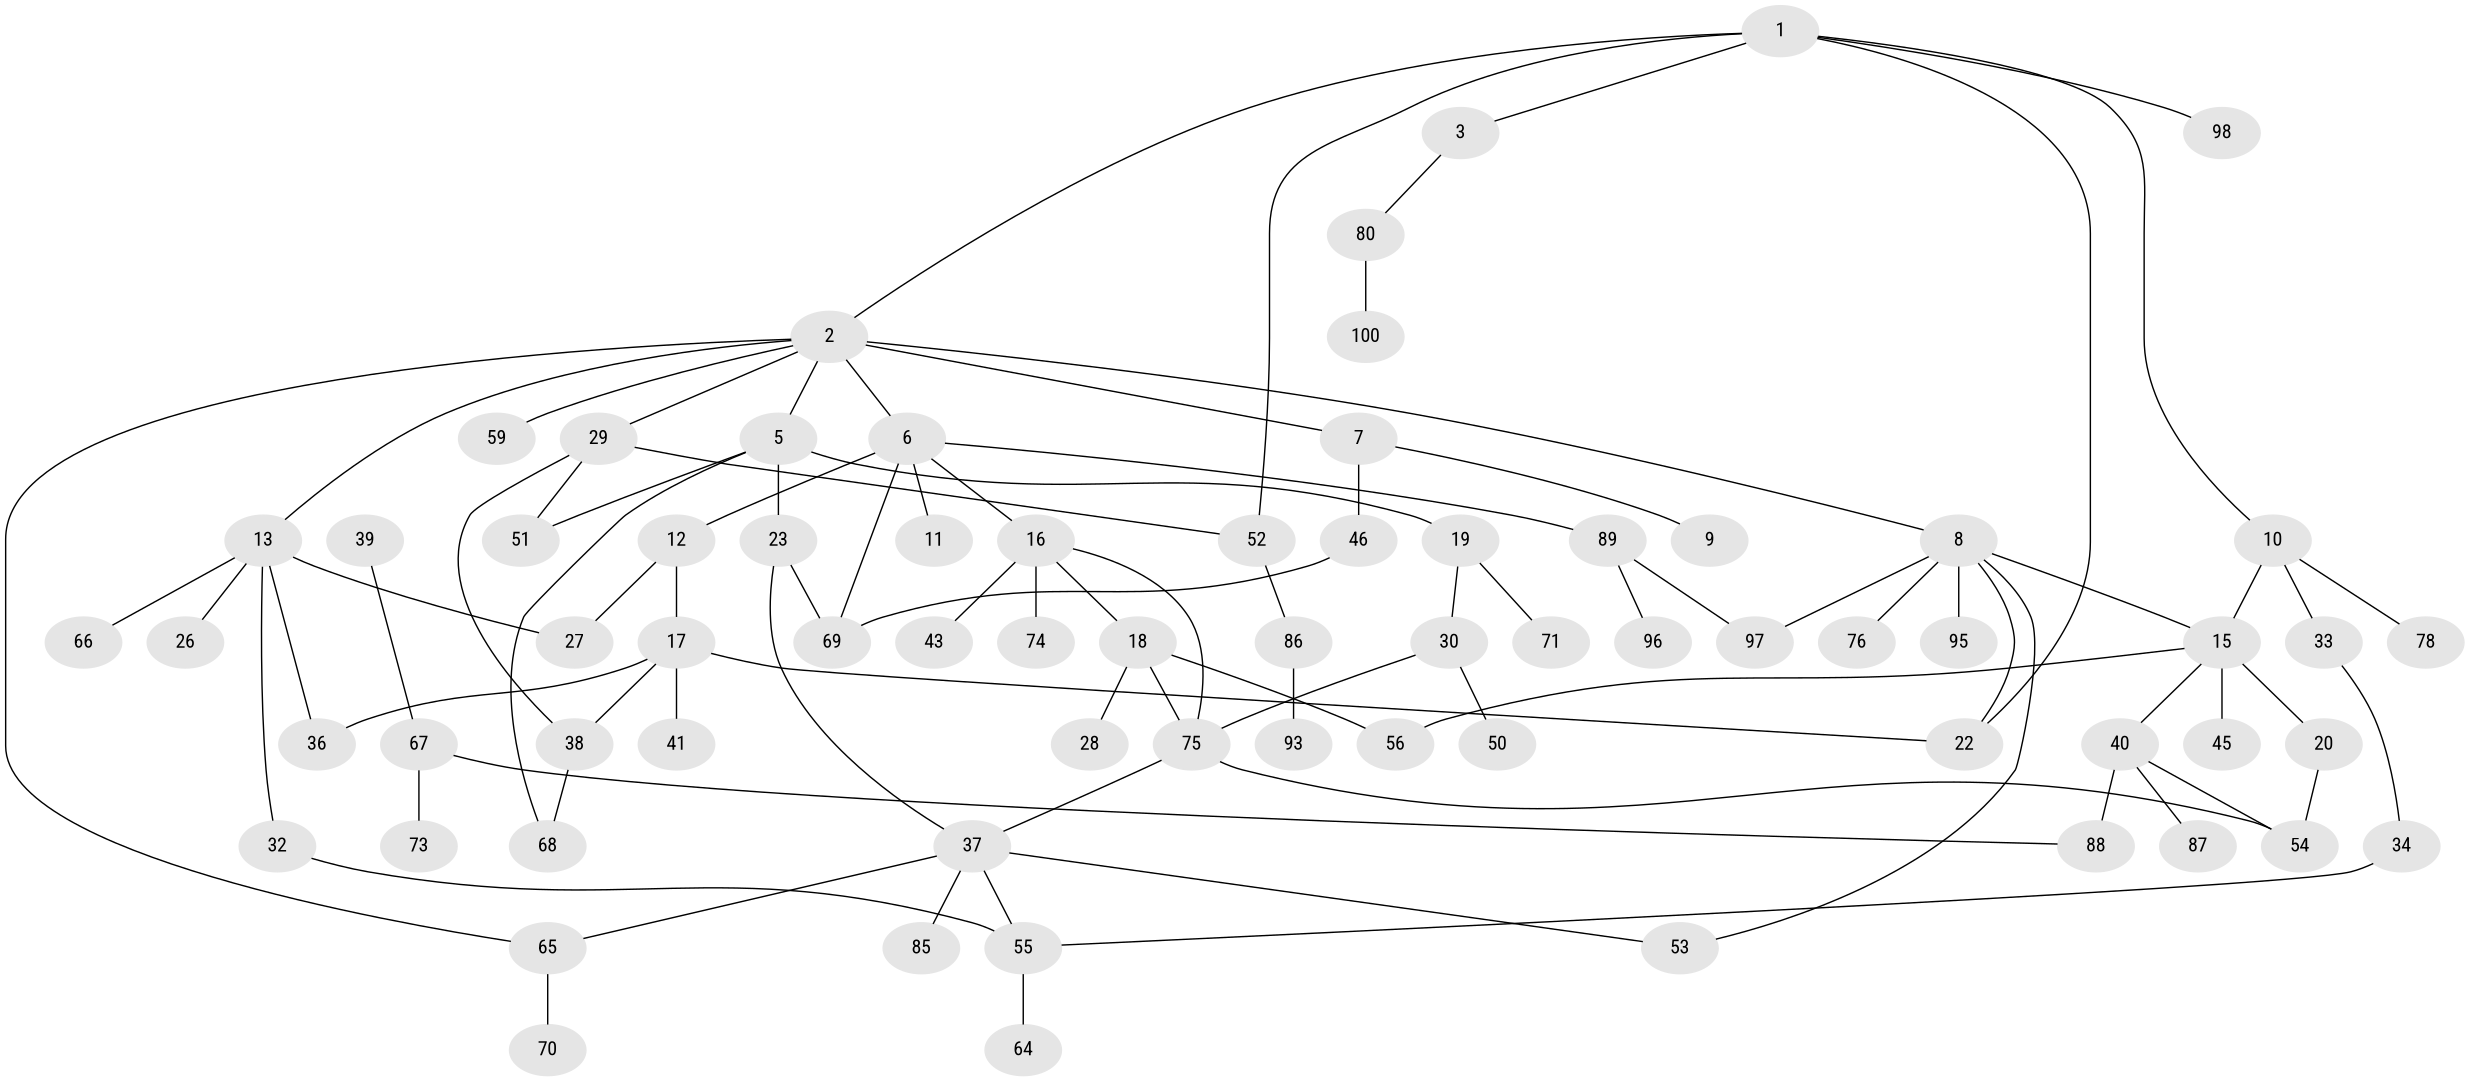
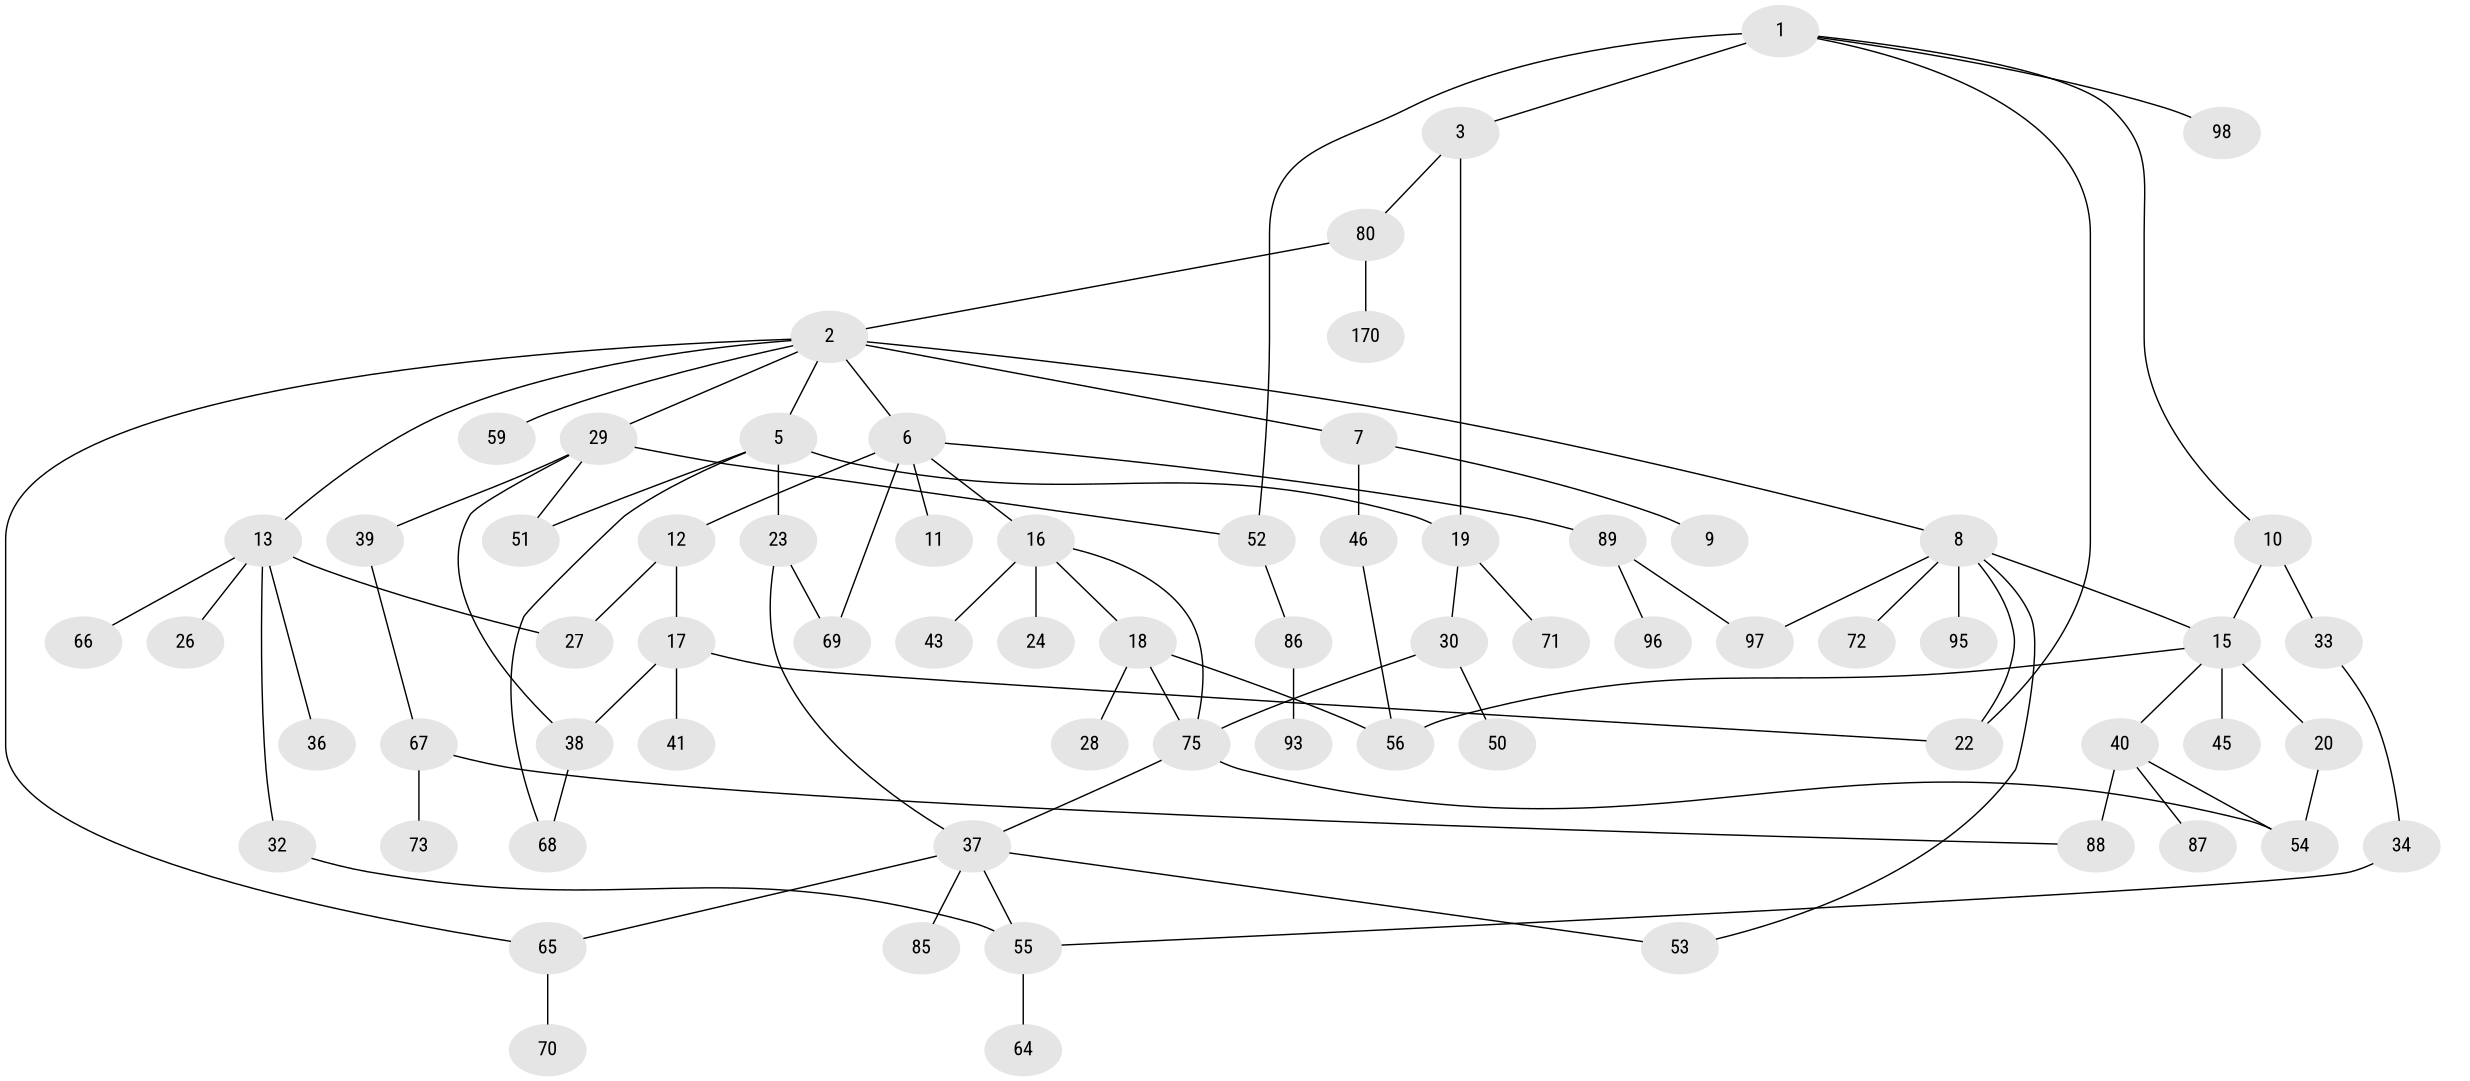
(1274, 101) -> (1098, 286)
(1366, 337) -> (1366, 337)
none -> (1461, 337)
none -> (483, 491)
(1107, 592) -> (1377, 642)
(1036, 643) -> (1036, 643)
(1857, 643) -> (1857, 643)
(2426, 643) -> none
(497, 693) -> none
